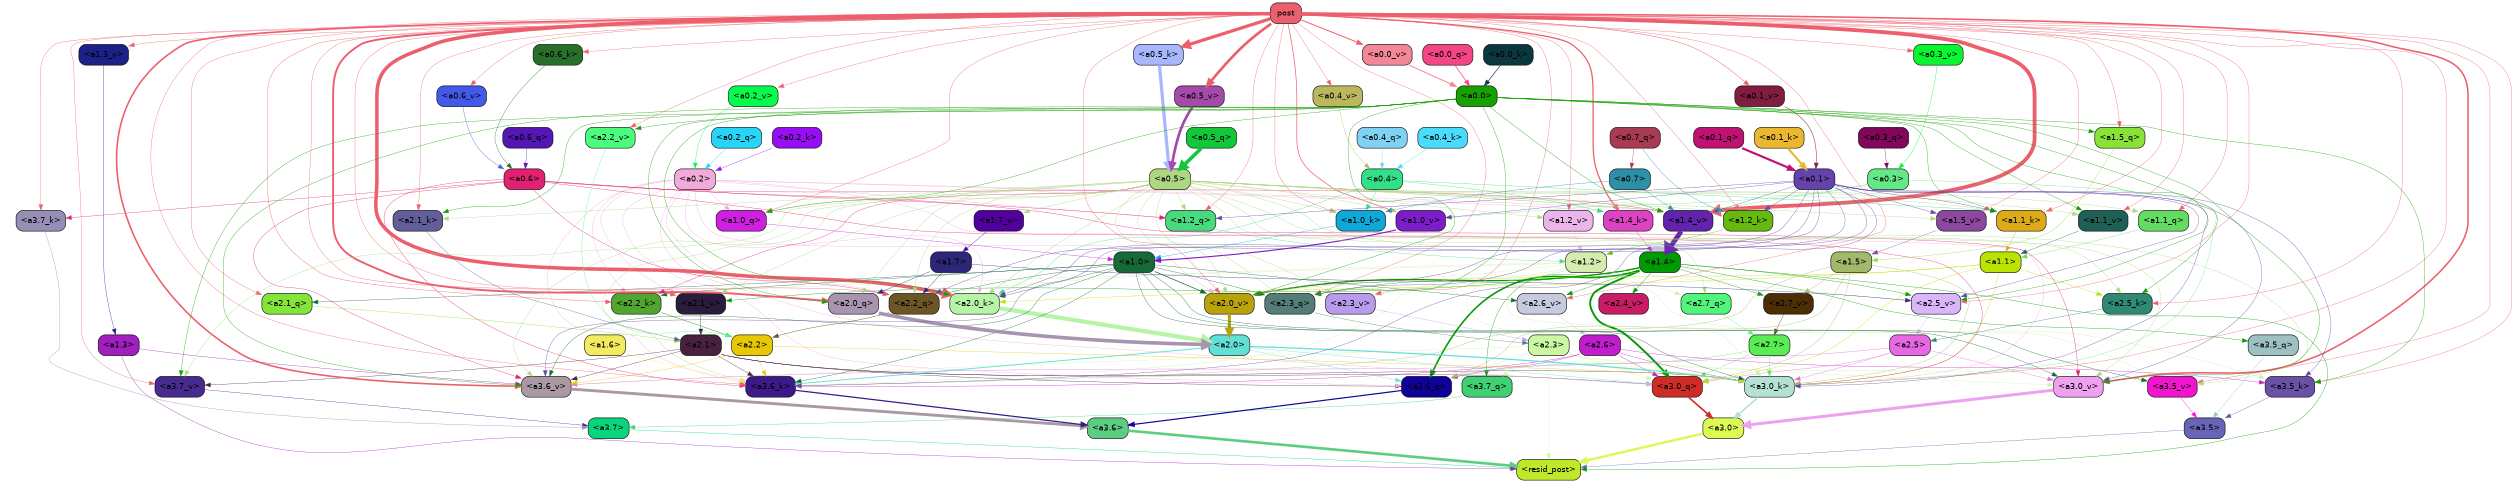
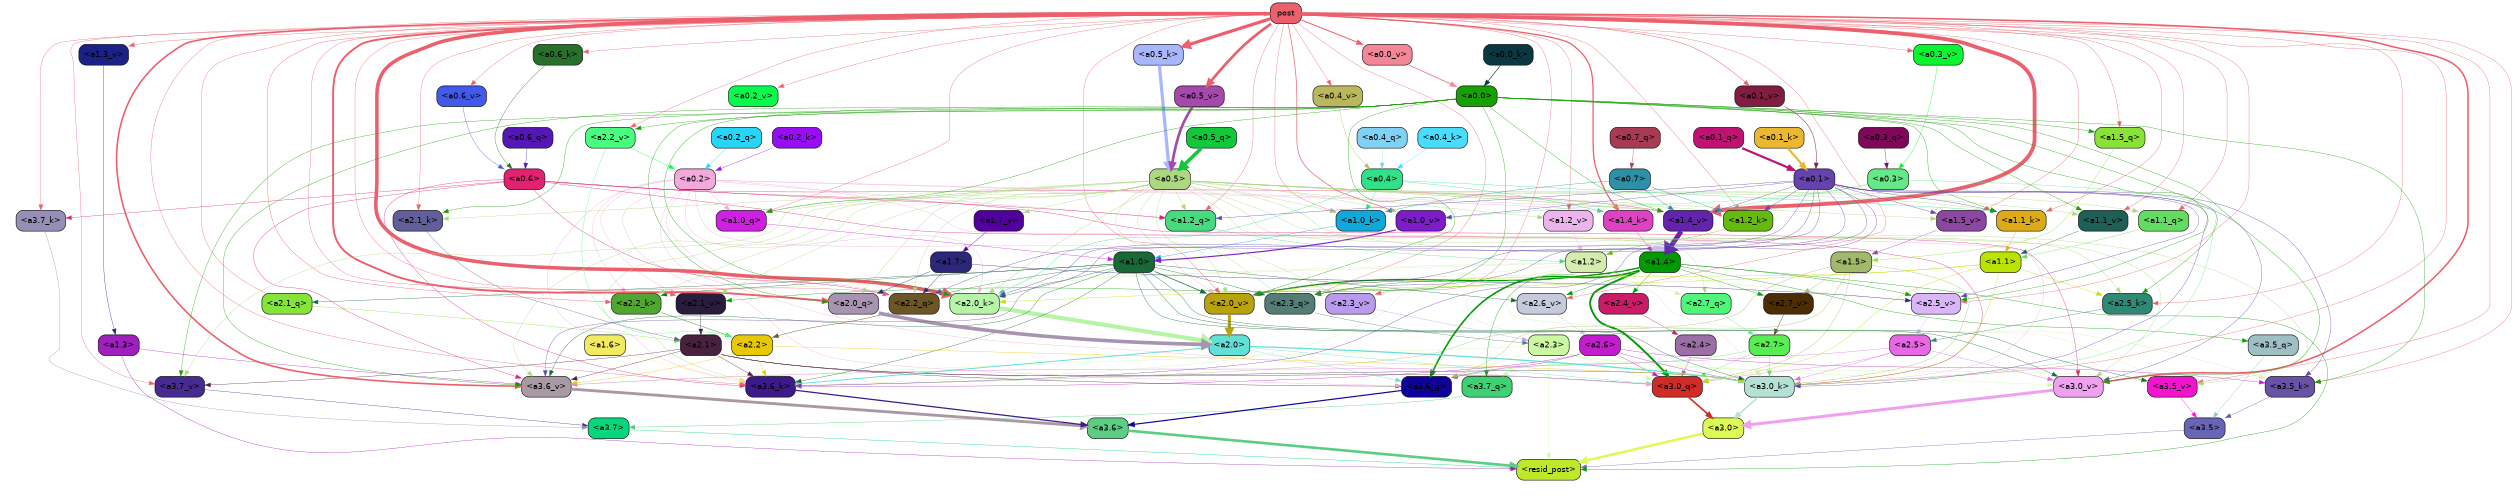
(305, 39) -> (311, 40)
(1448, 55) -> none
(702, 134) -> (649, 157)
(1675, 185) -> (1684, 198)
(873, 207) -> (873, 207)
none -> (1696, 345)
